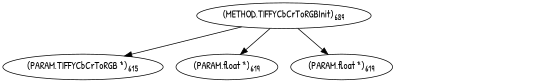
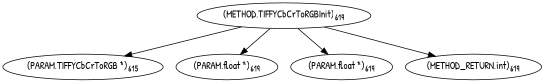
(340, 15) -> (340, 15)
none -> (473, 67)
